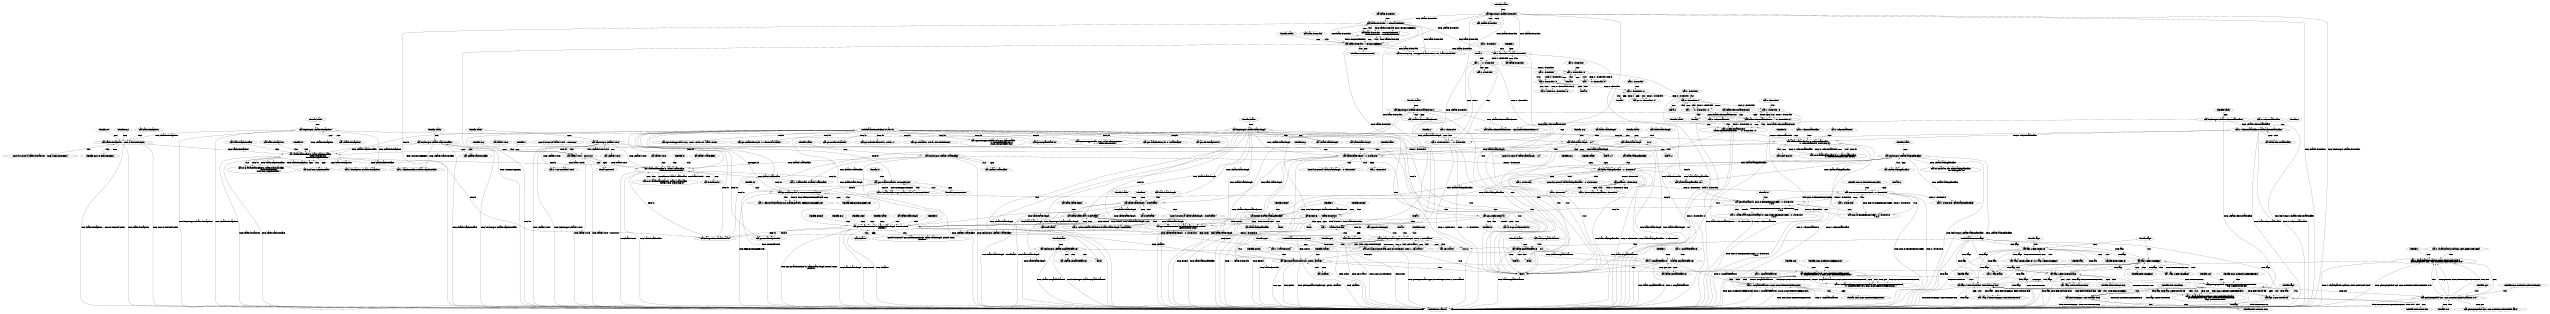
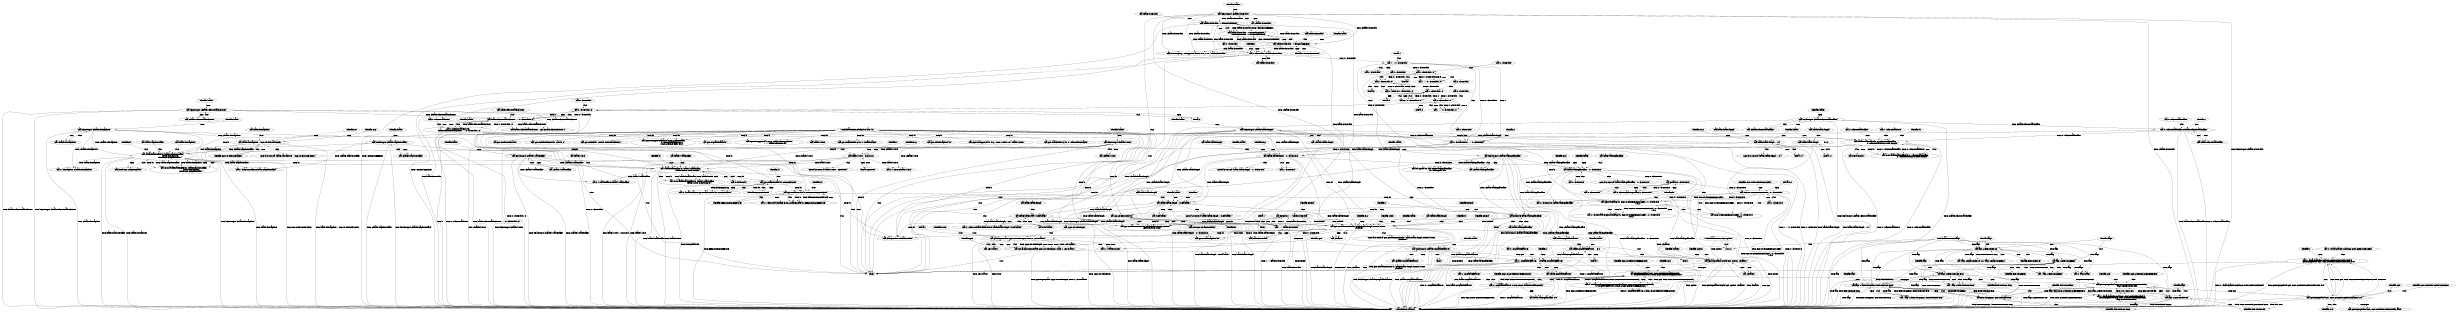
none -> (1760, 130)
(568, 149) -> (845, 163)
(753, 163) -> (792, 163)
(1827, 290) -> (1529, 291)
